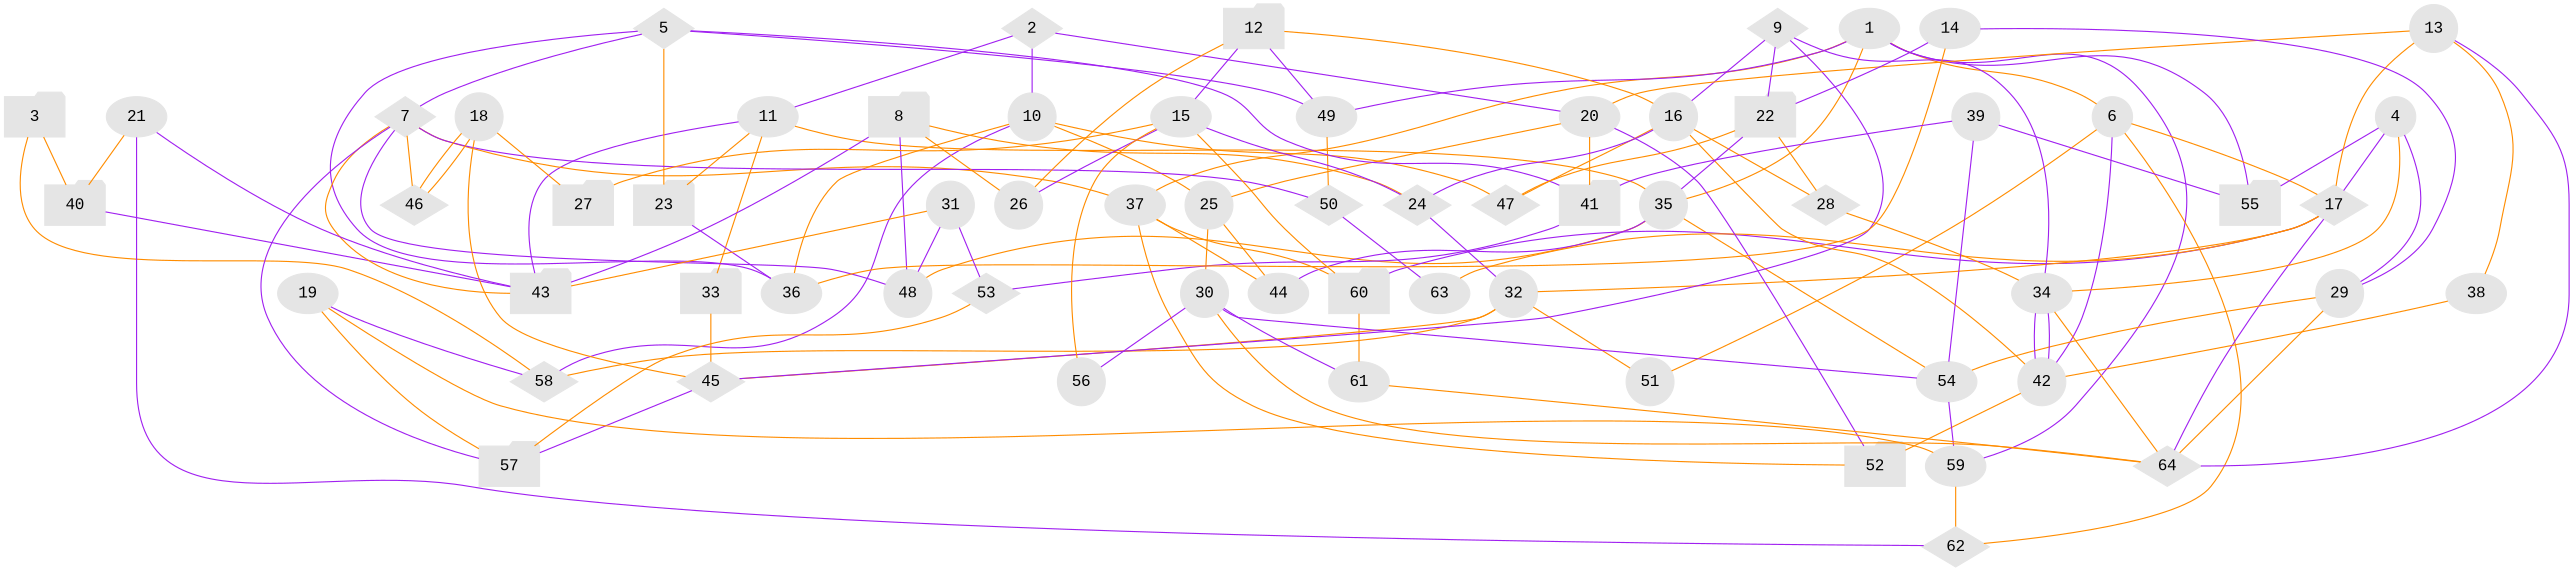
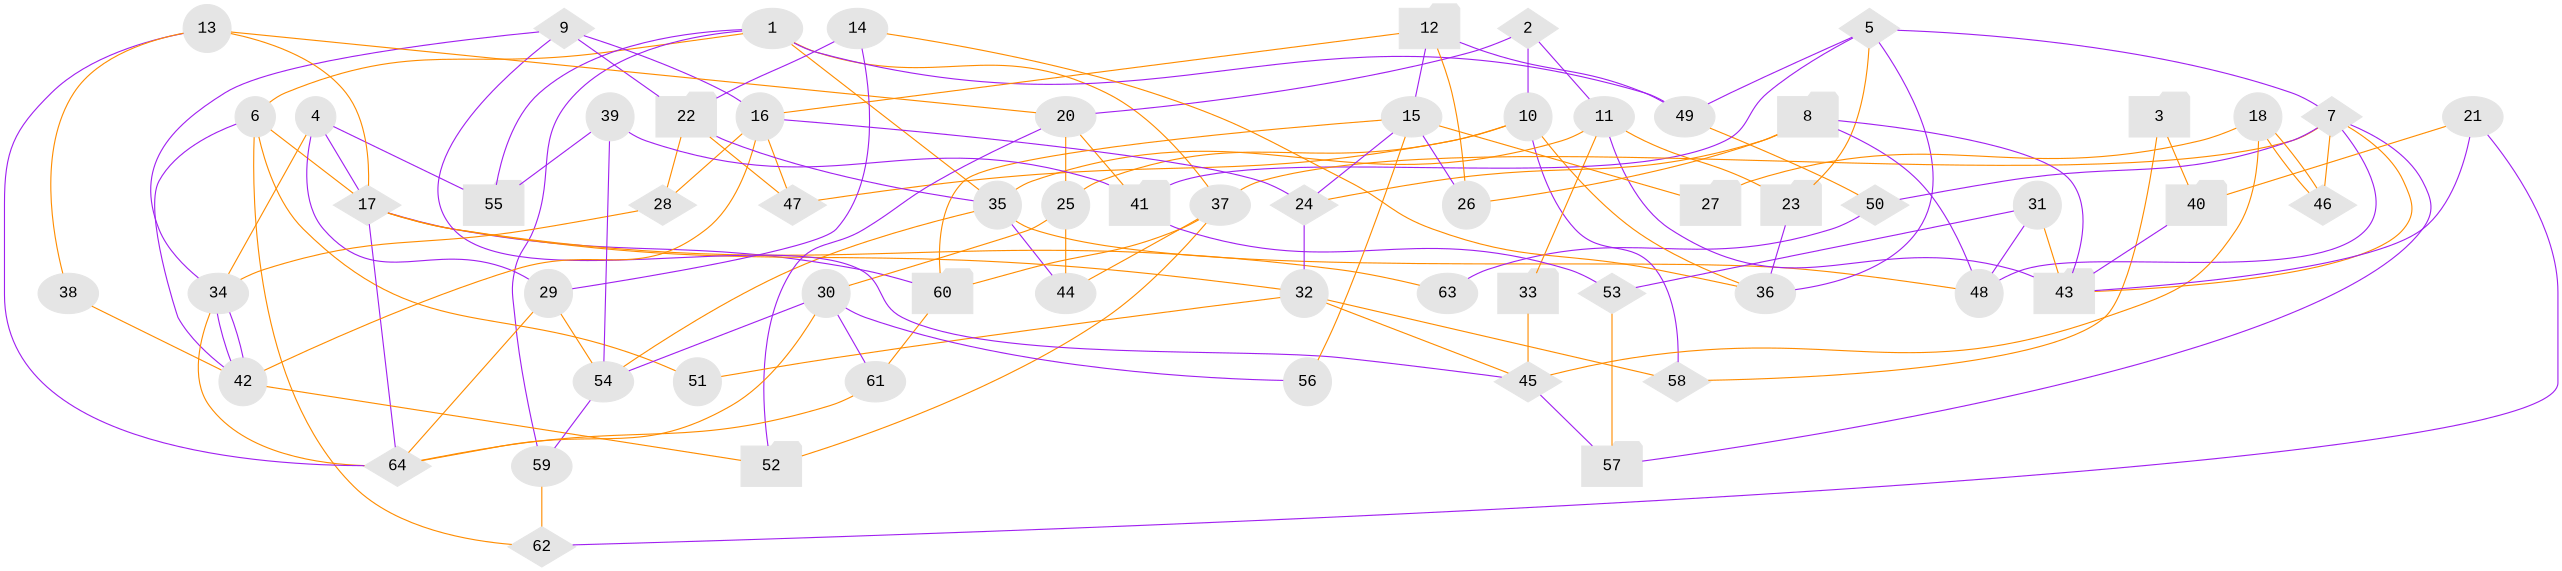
(308, 293) -> none
